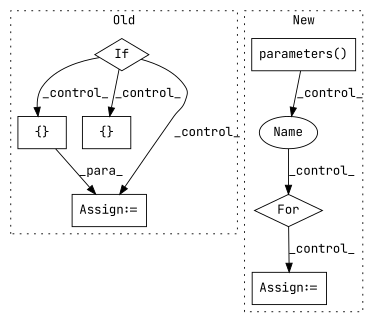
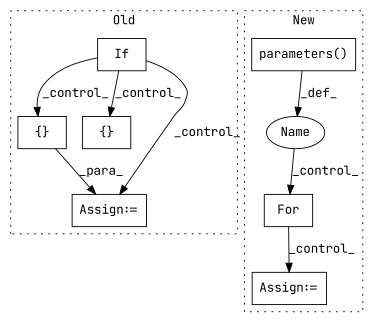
(122, 55) -> (122, 55)
(330, 94) -> (319, 94)
(288, 211) -> (288, 211)
